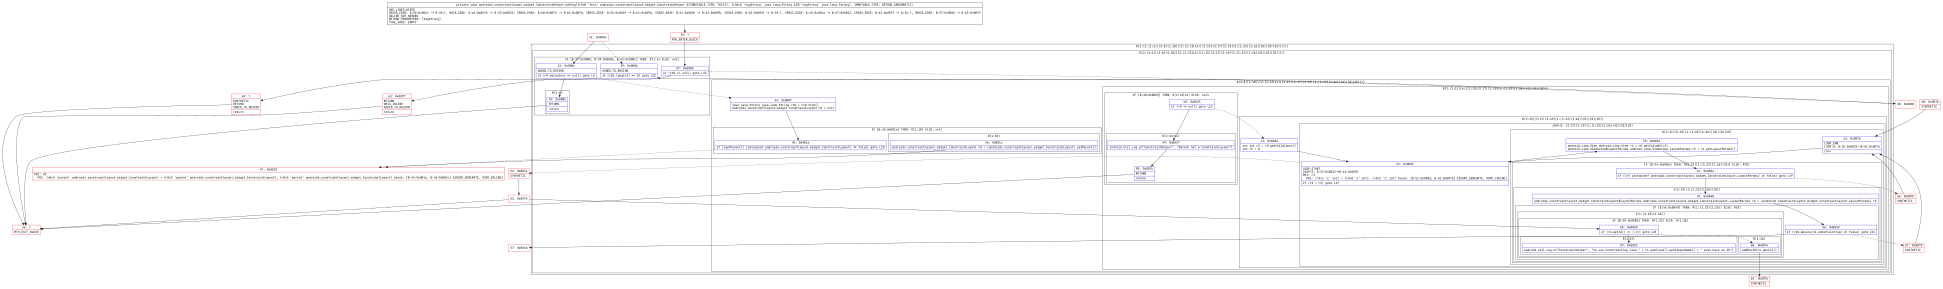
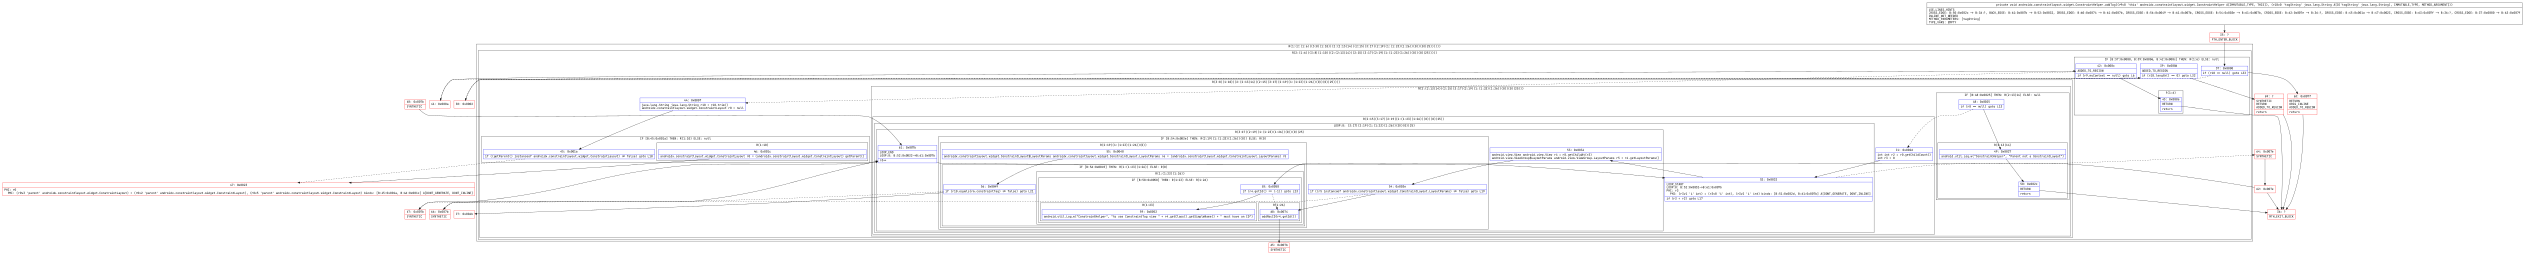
(612, 52) -> (1285, 79)
(1705, 185) -> (1338, 202)
